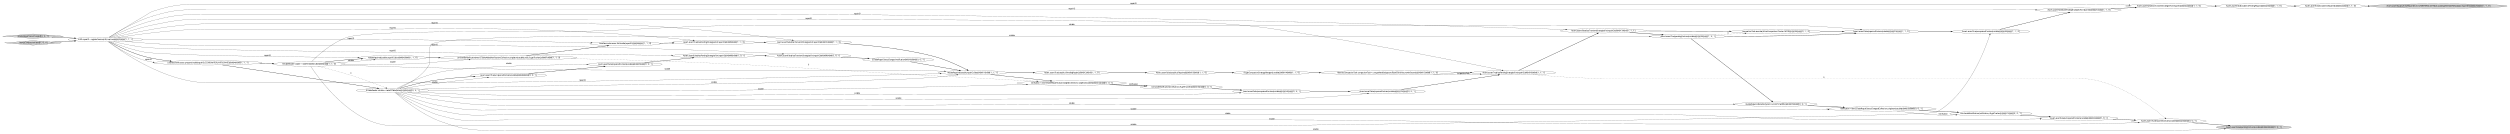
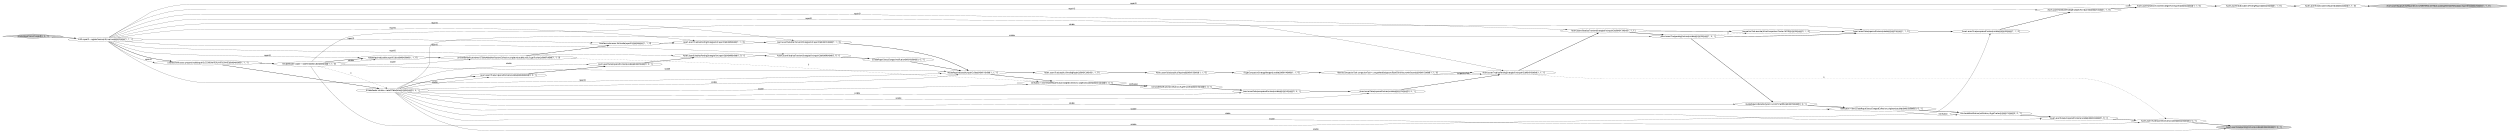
(33, 43) -> none
